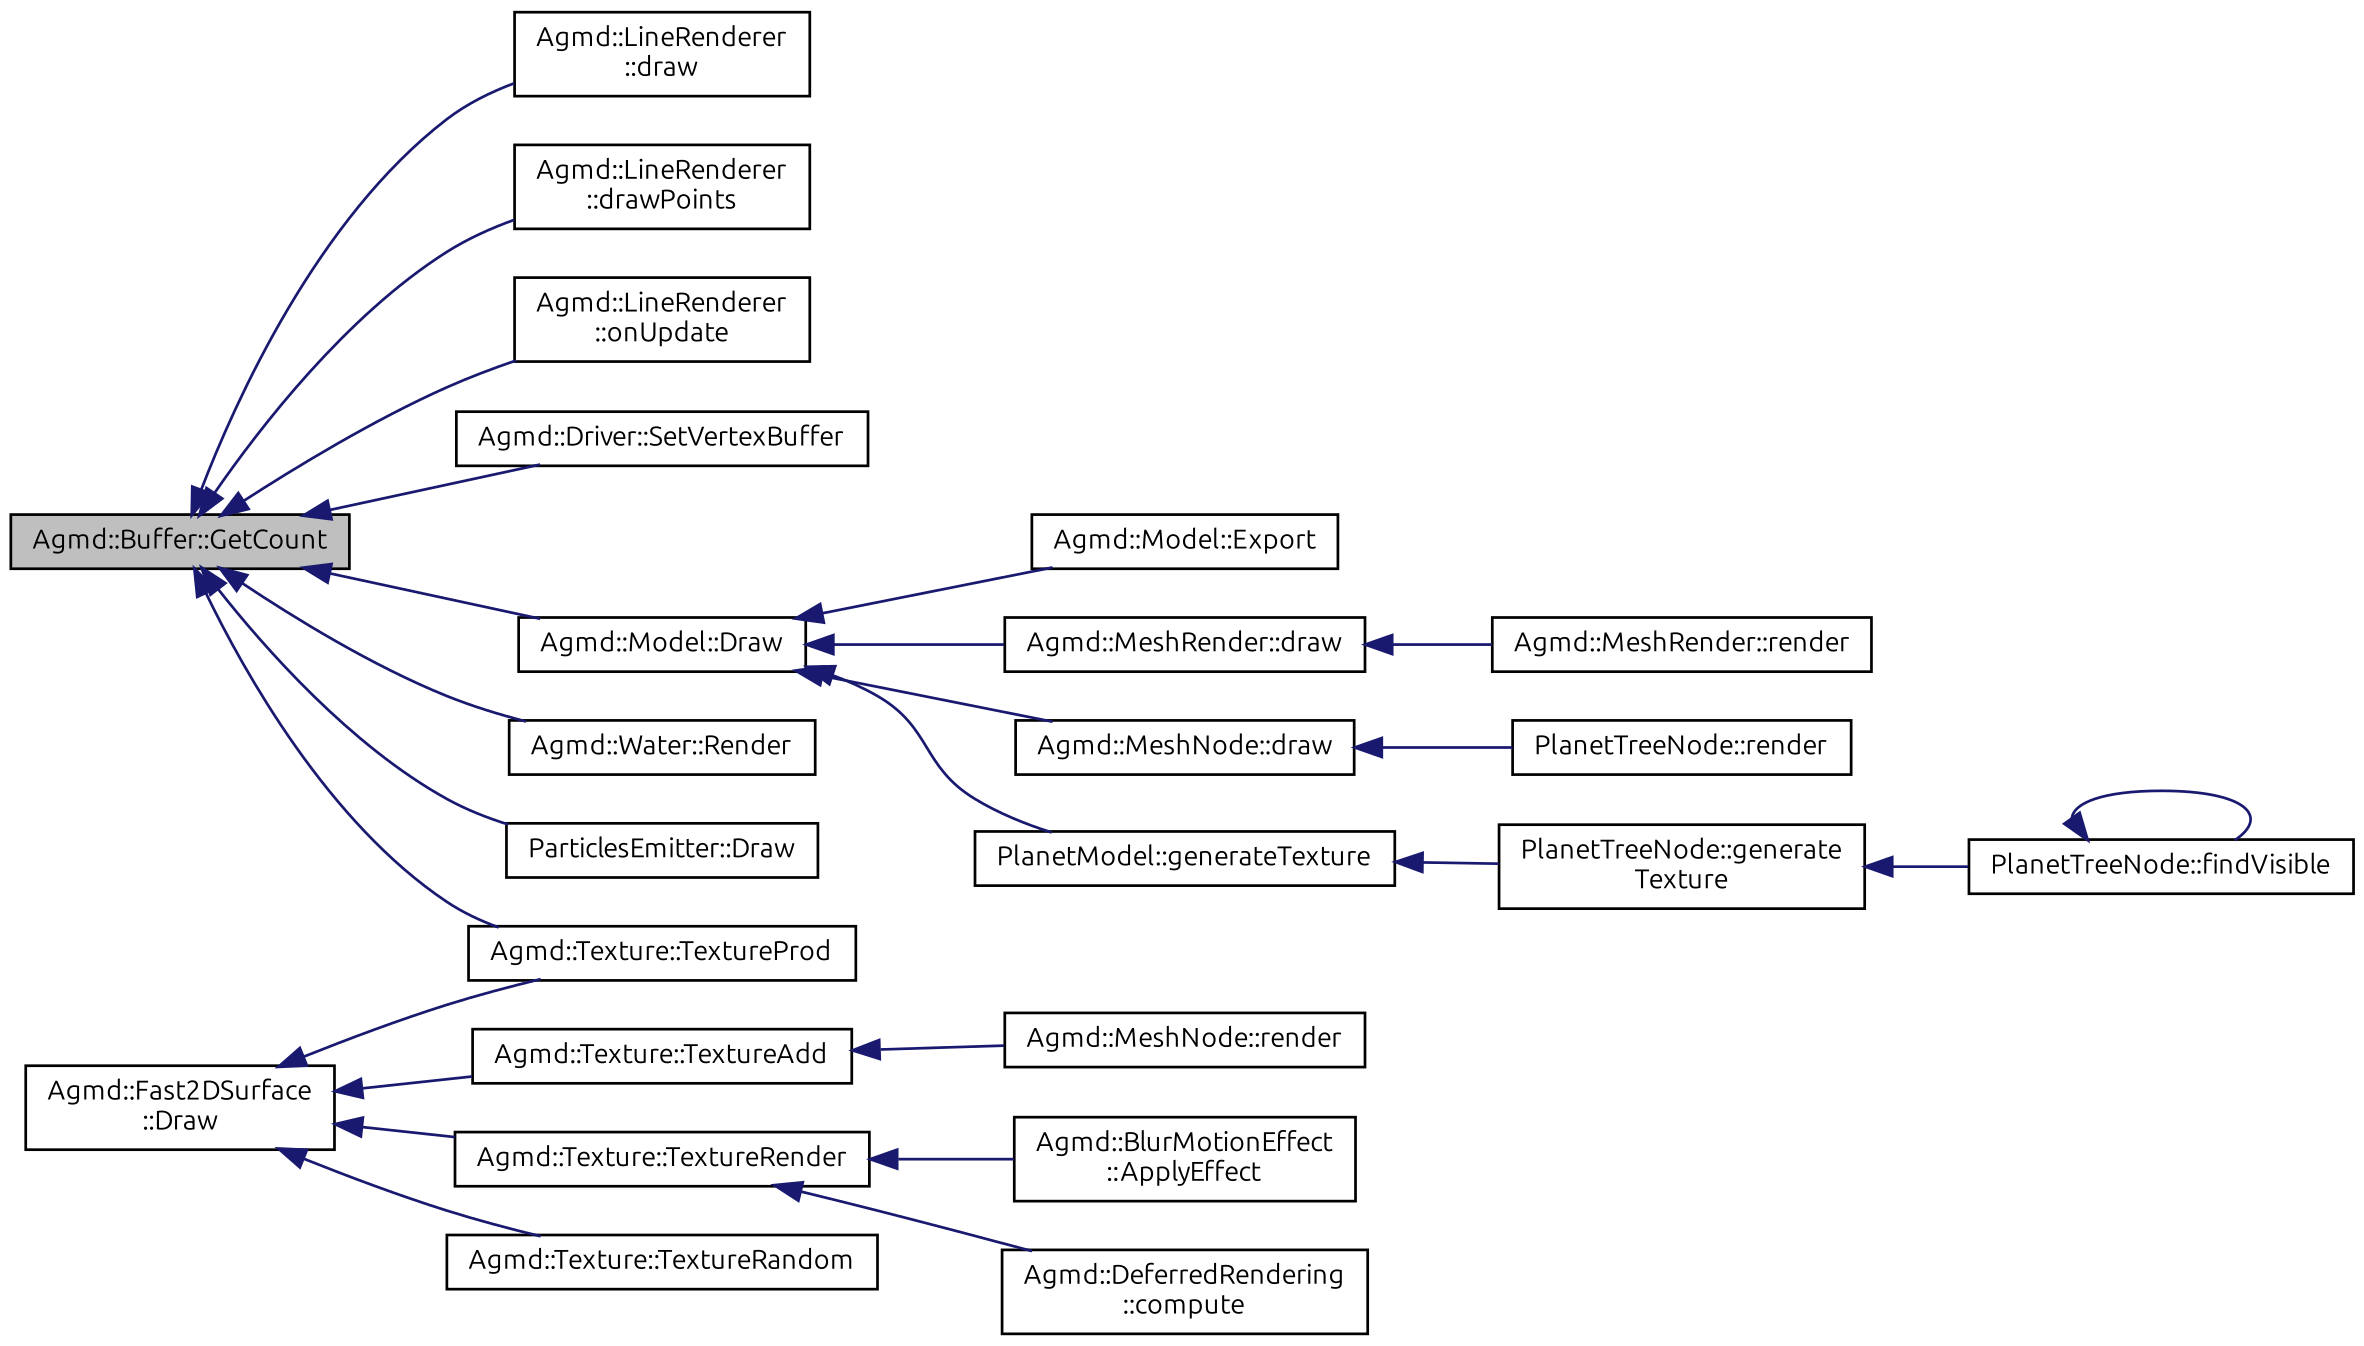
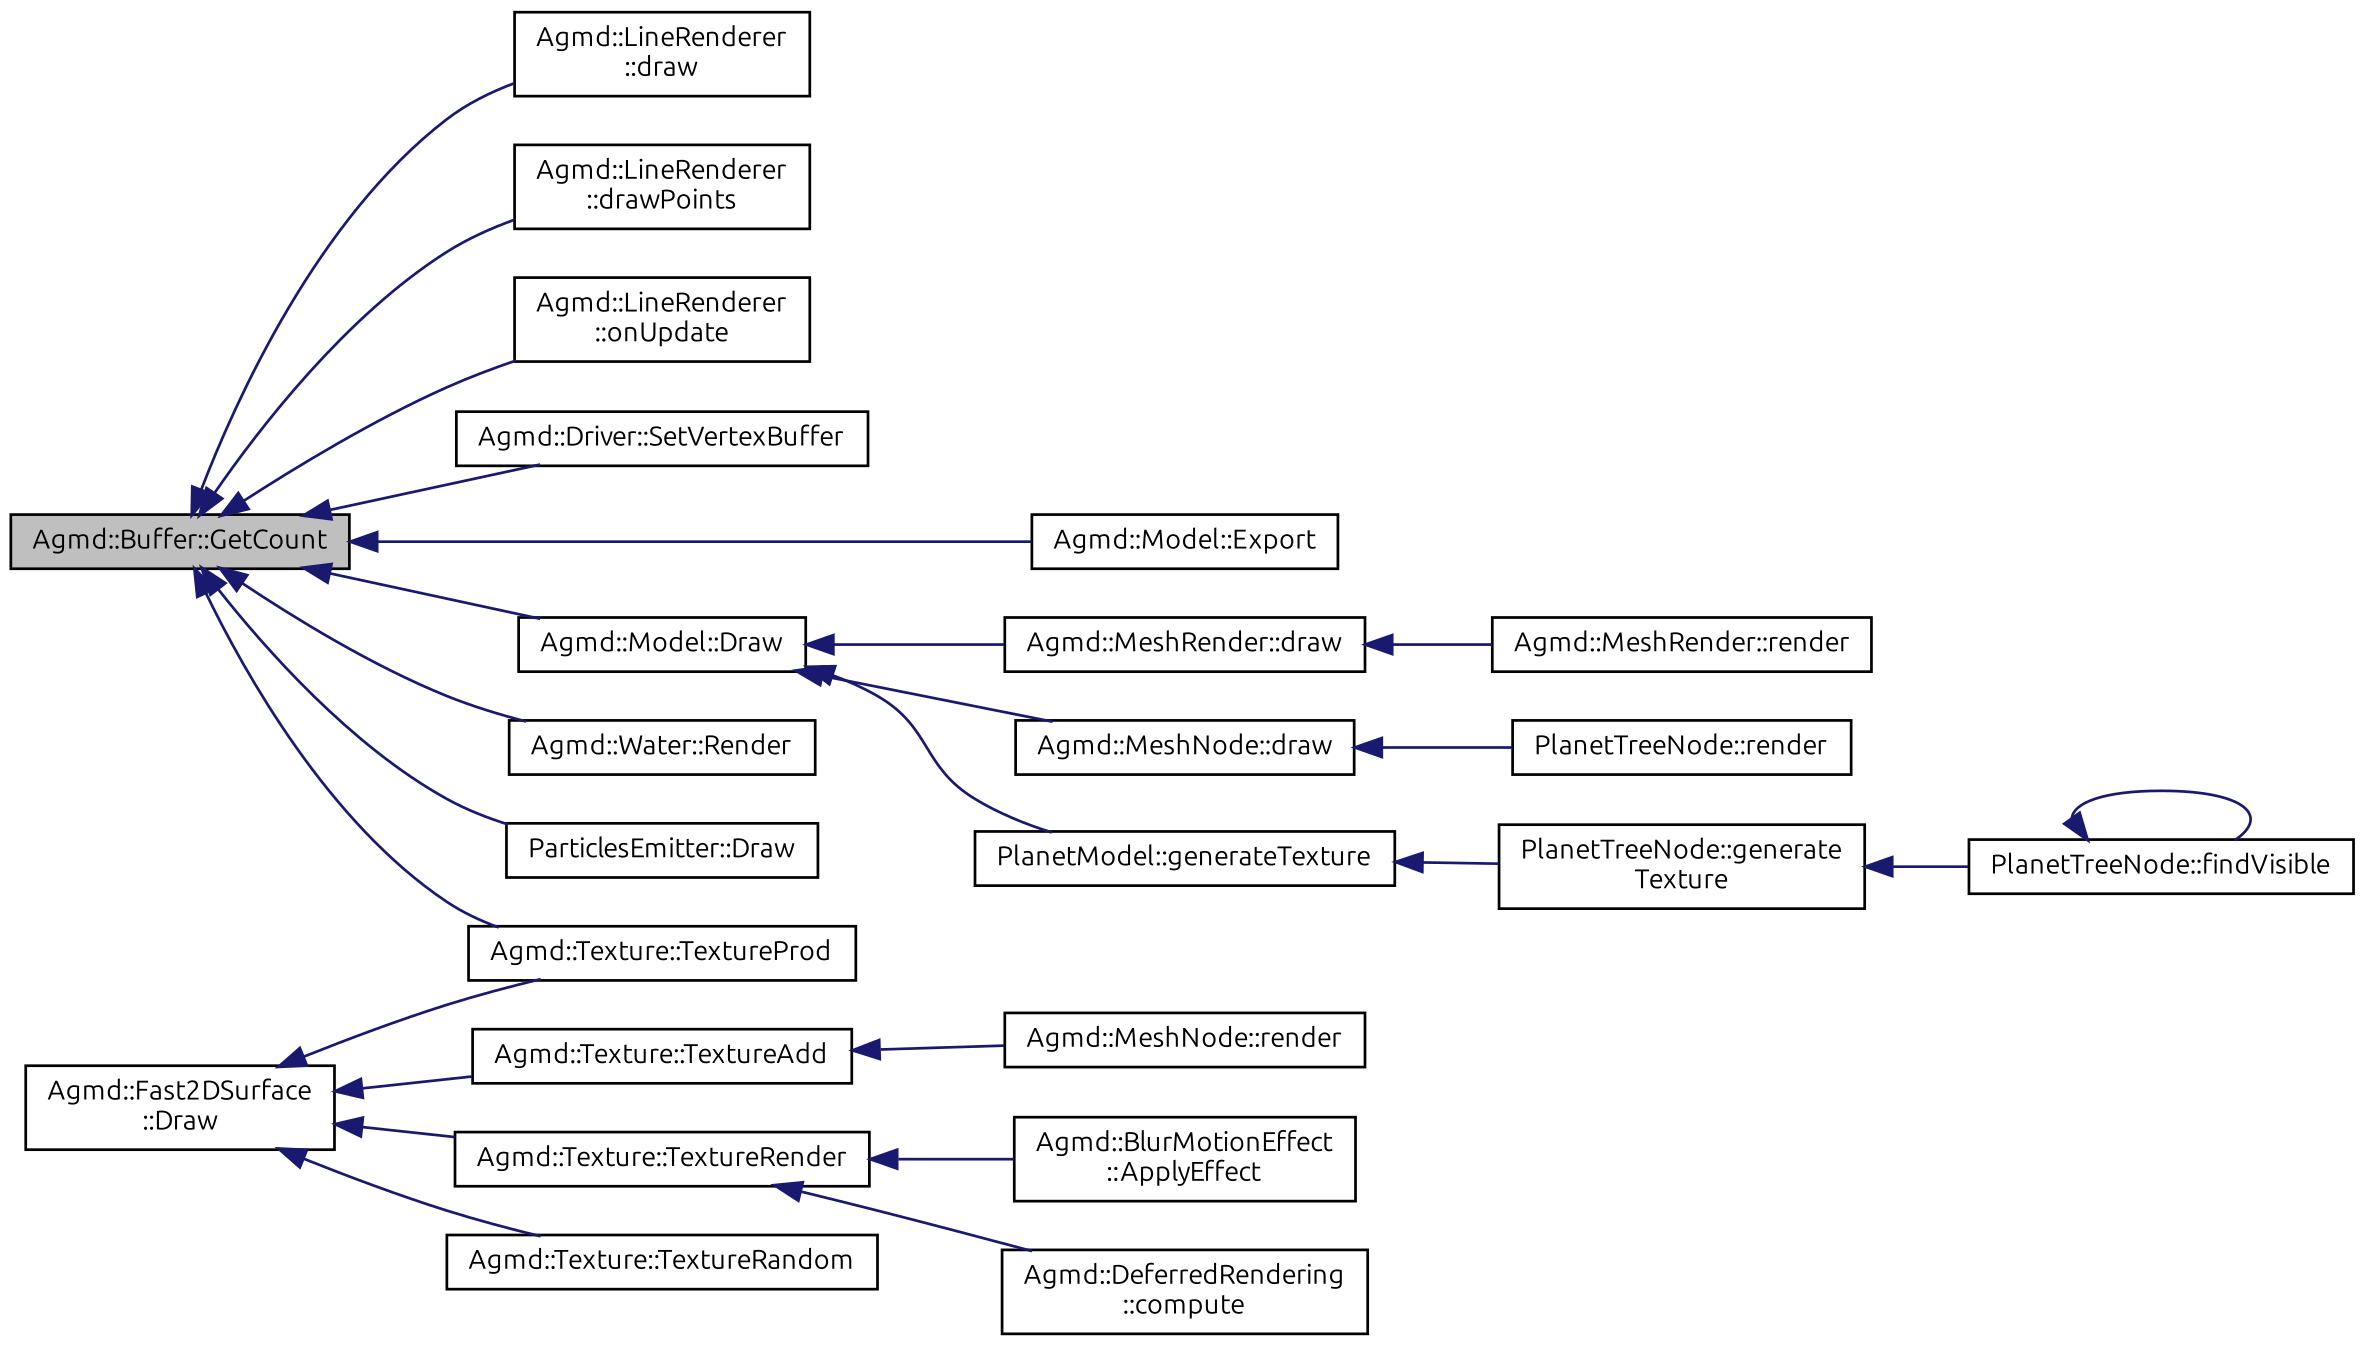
(938, 590) -> (705, 542)
